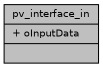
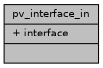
(46, 33) -> (41, 33)
